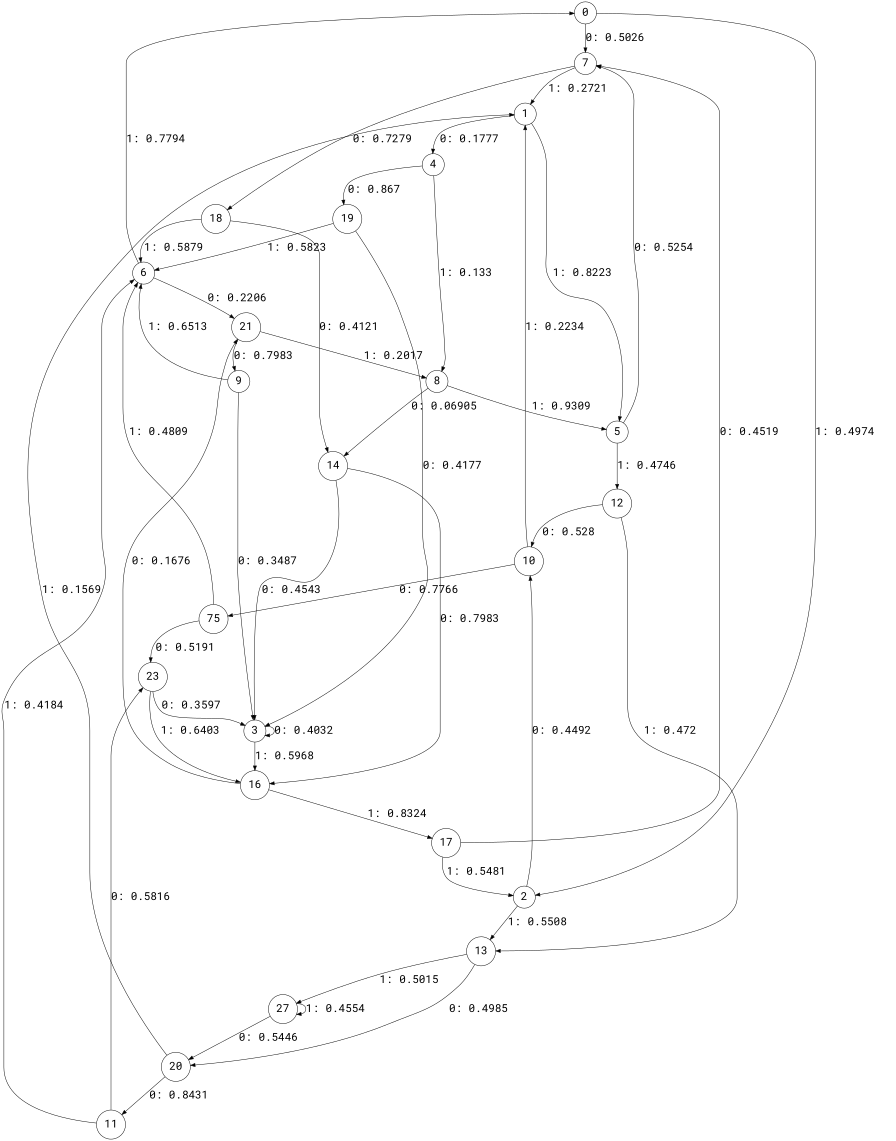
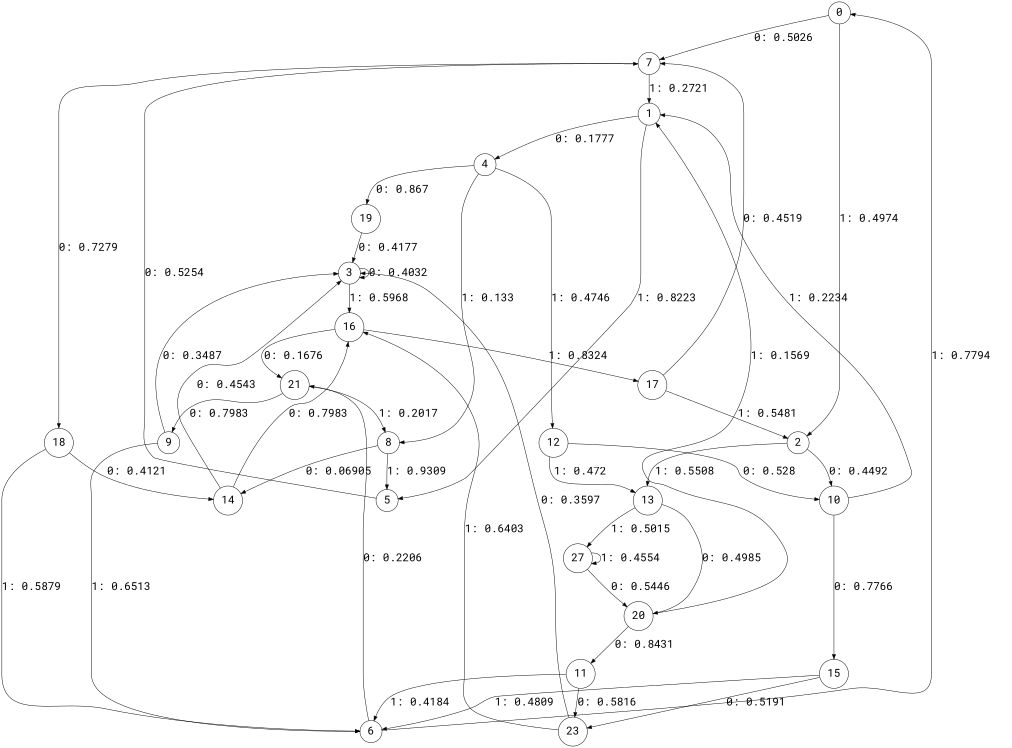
(246, 248) -> none
(617, 464) -> (551, 281)
(214, 619) -> (834, 674)
